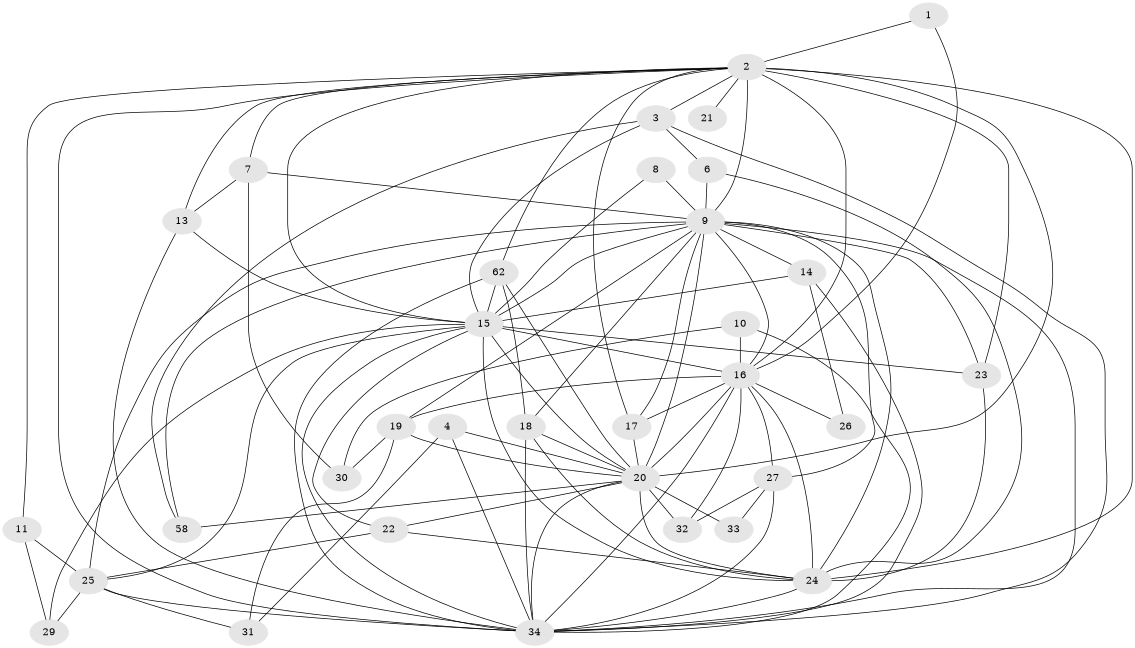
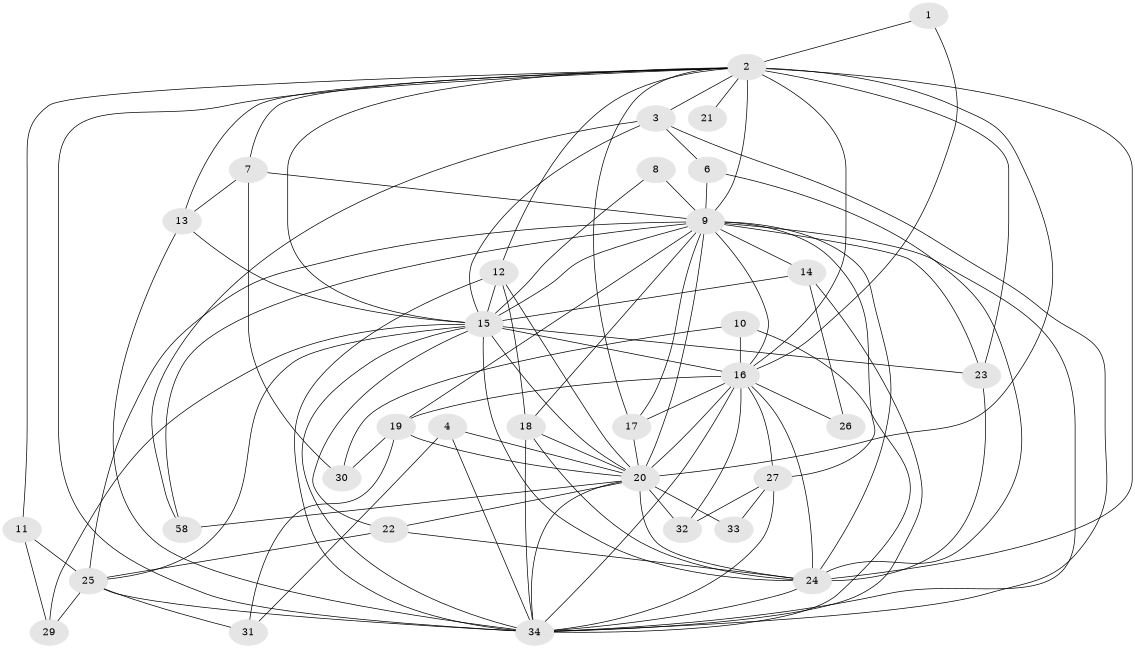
(499, 273) -> (499, 273)
